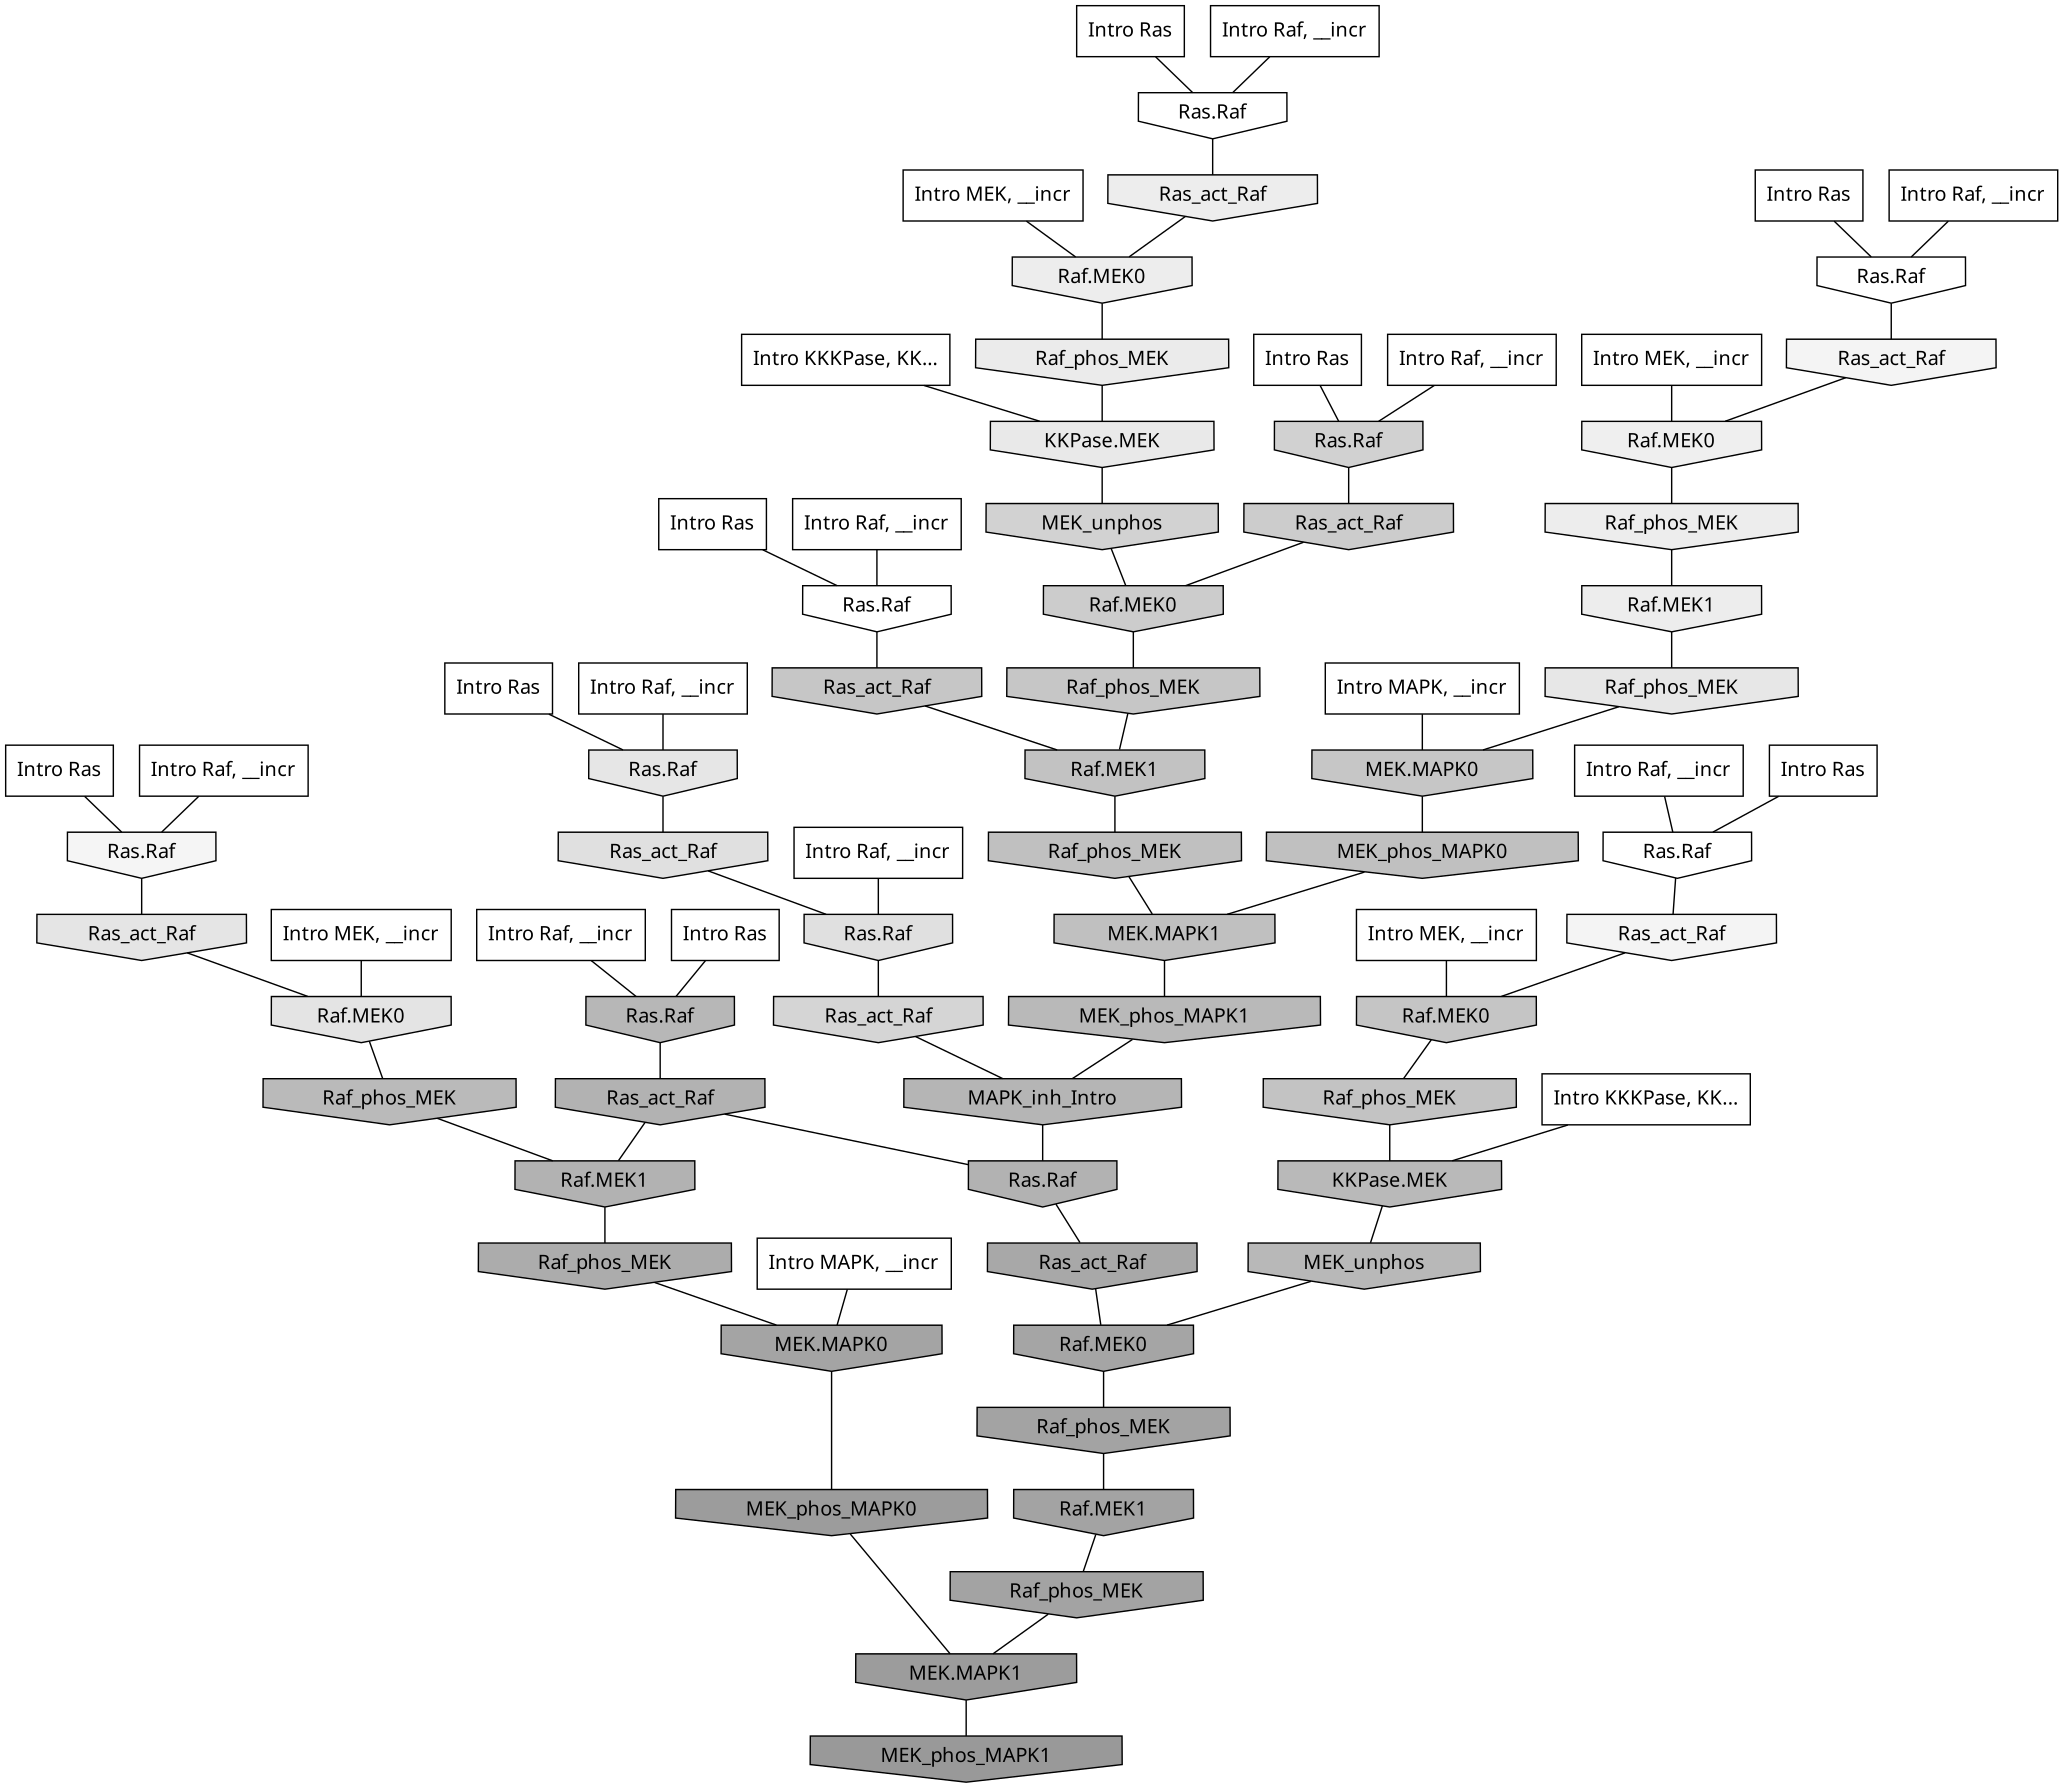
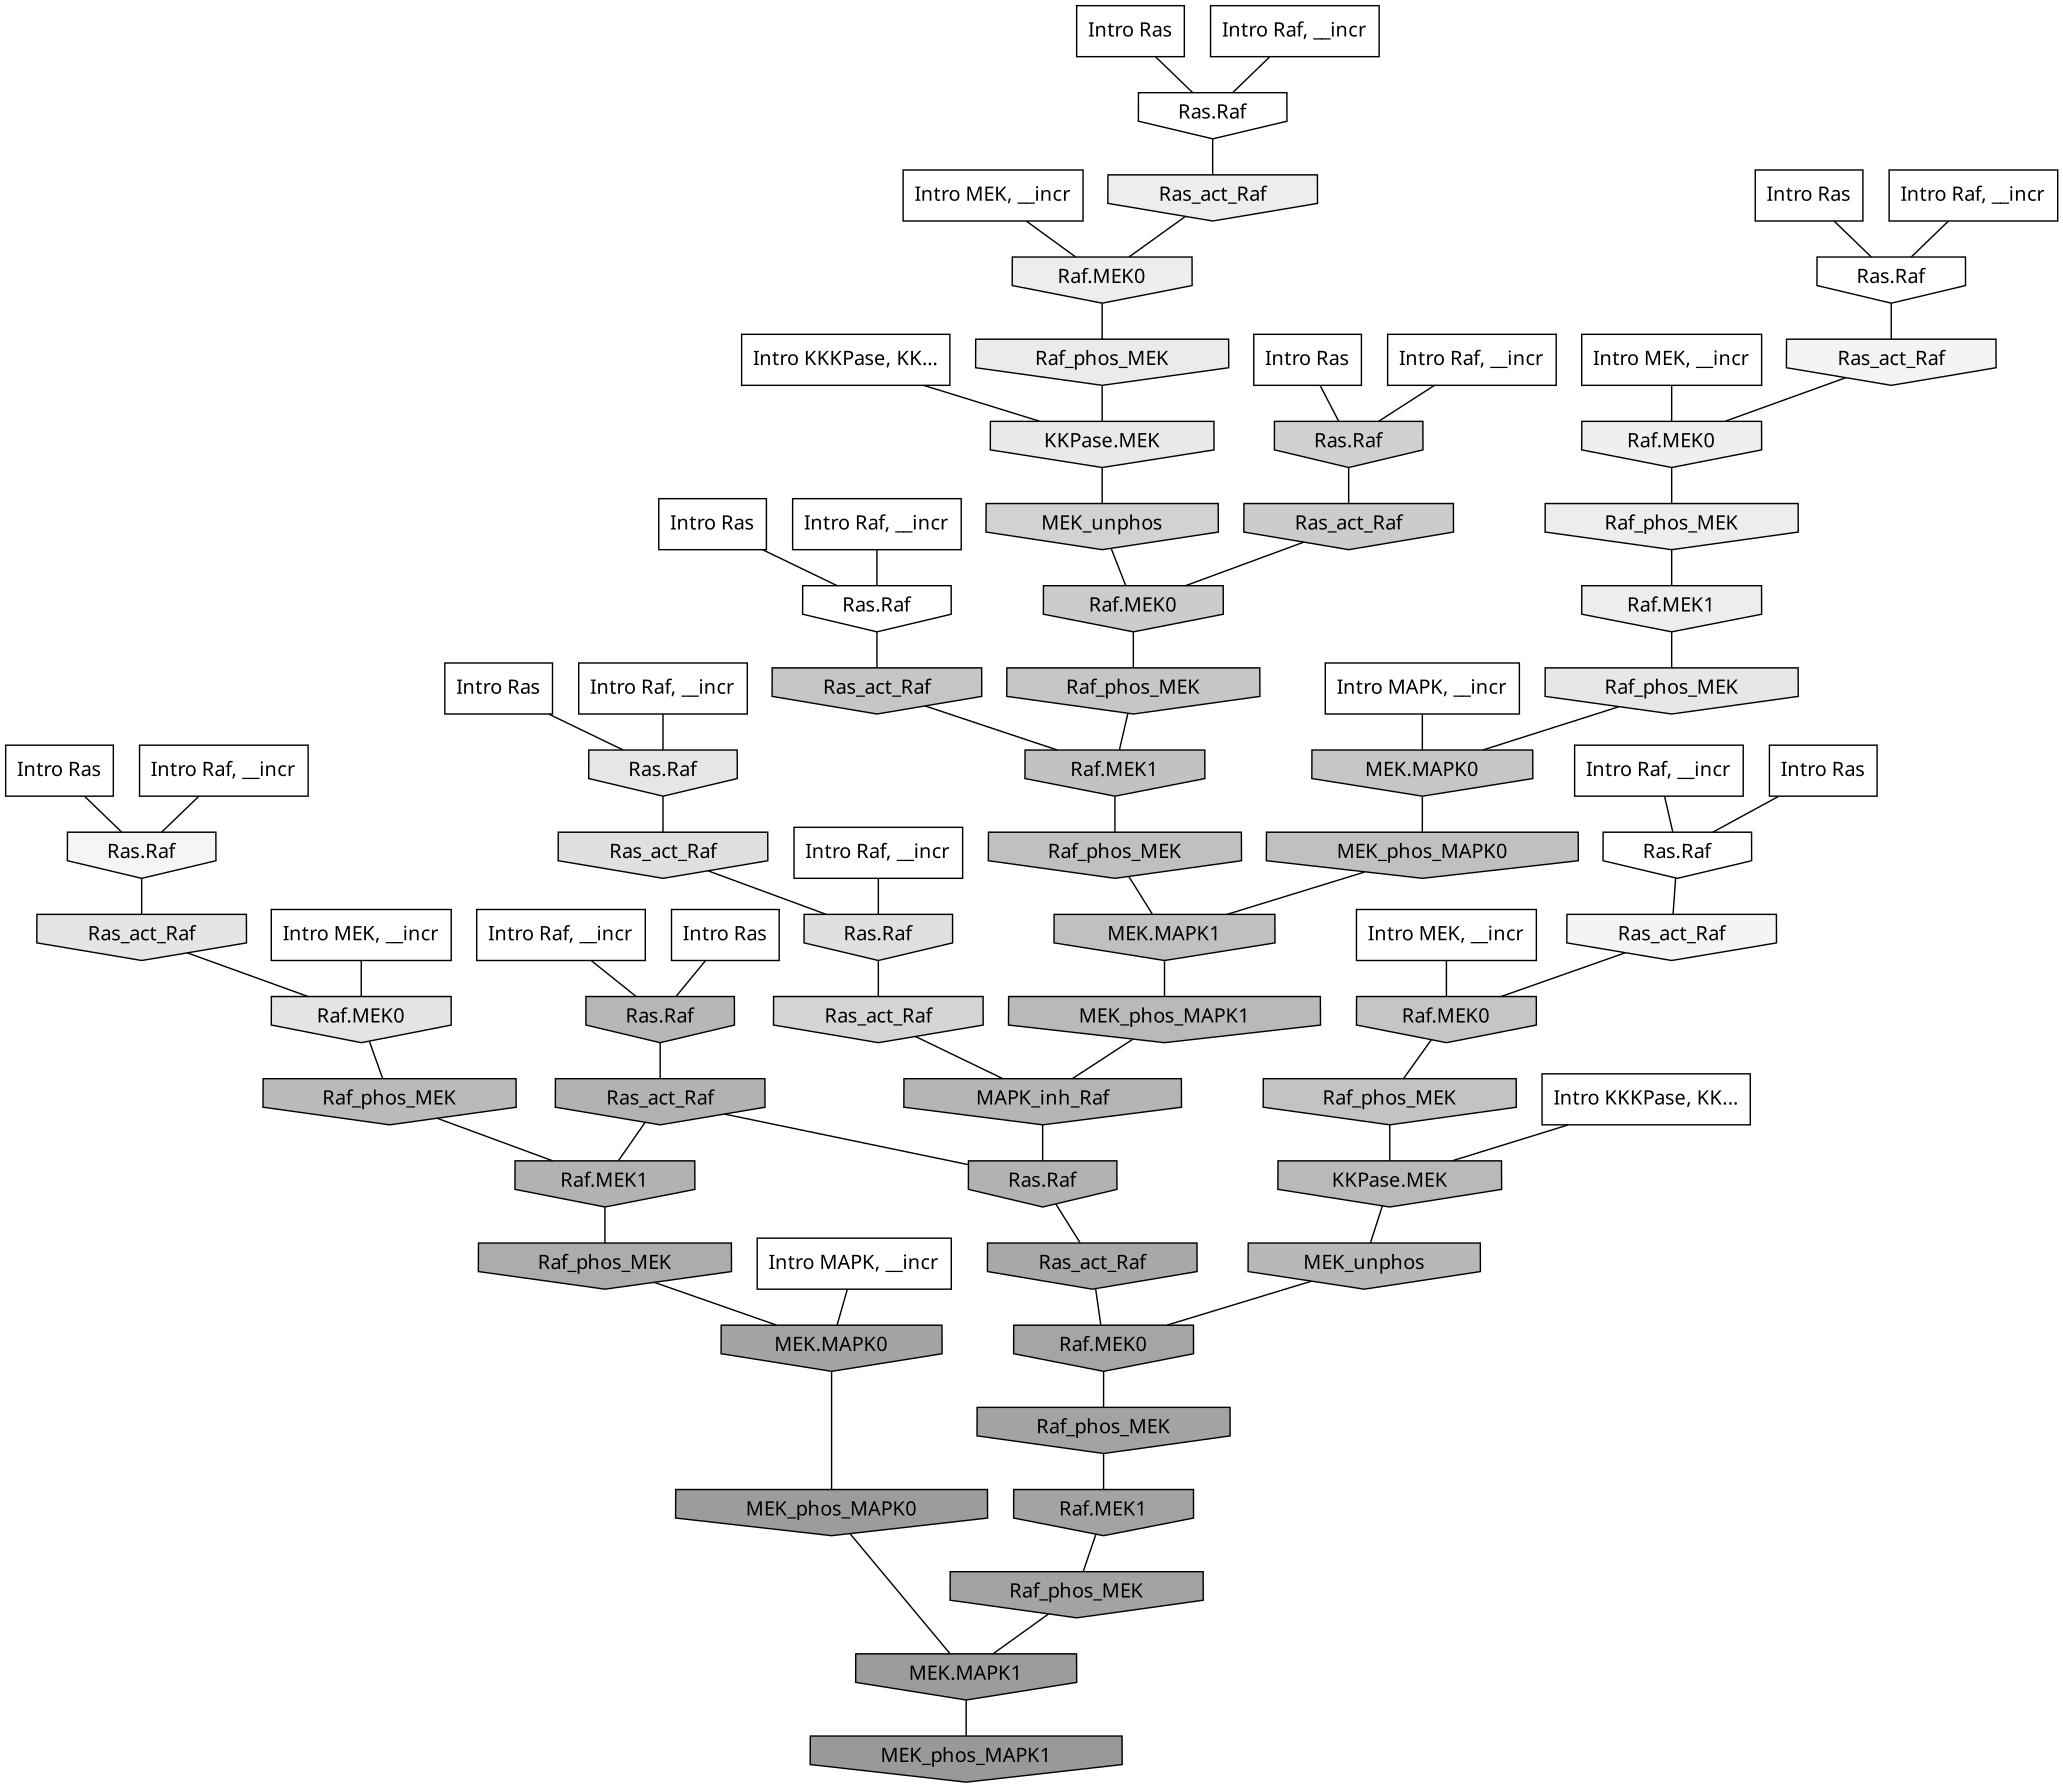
(1043, 1099) -> (1043, 1099)
